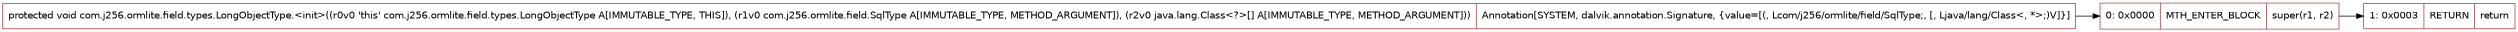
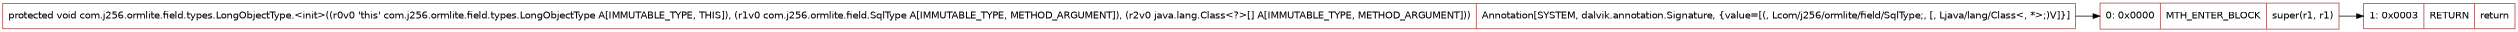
(2303, 16) -> (2303, 16)
